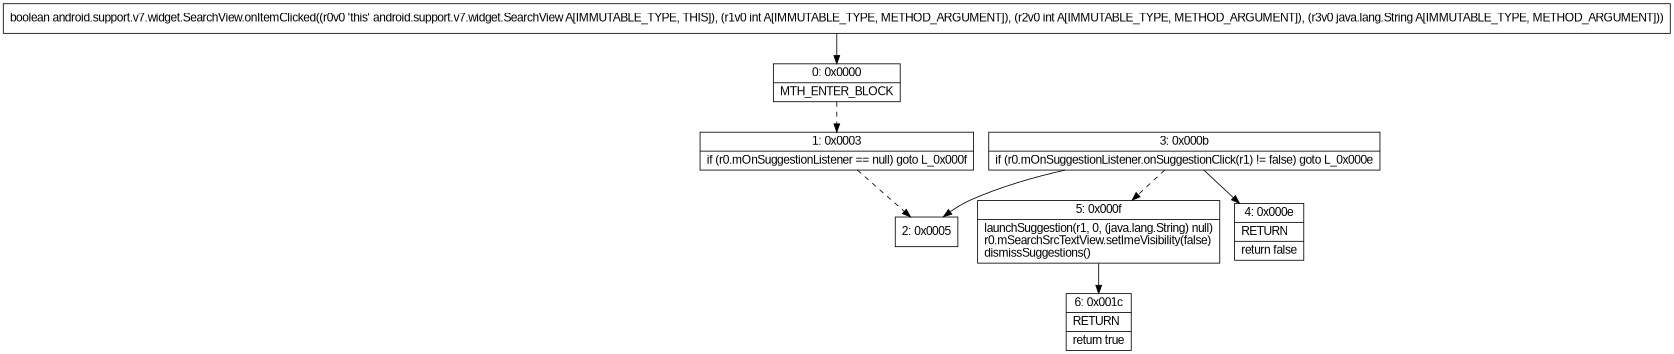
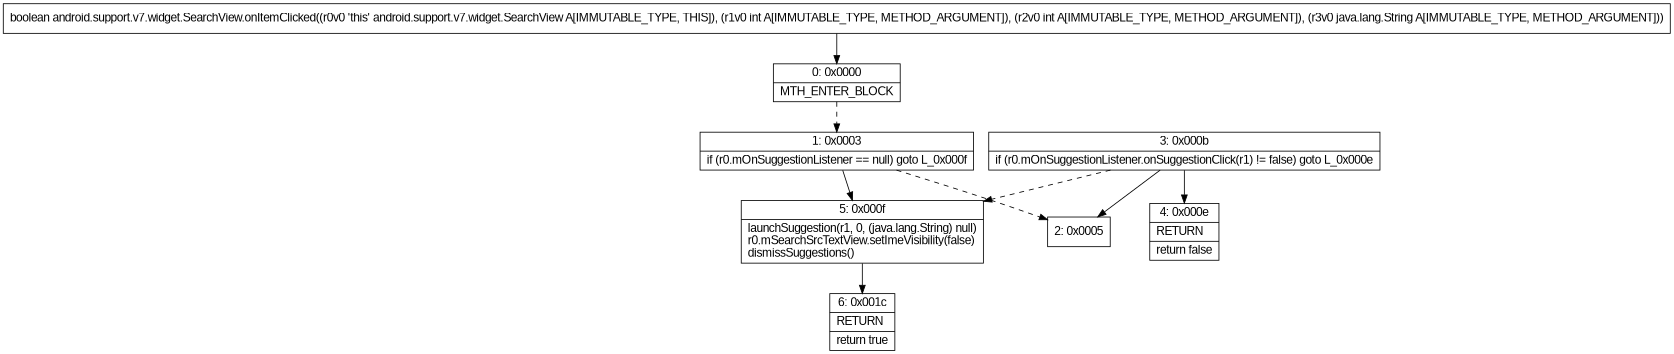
none -> (846, 181)
